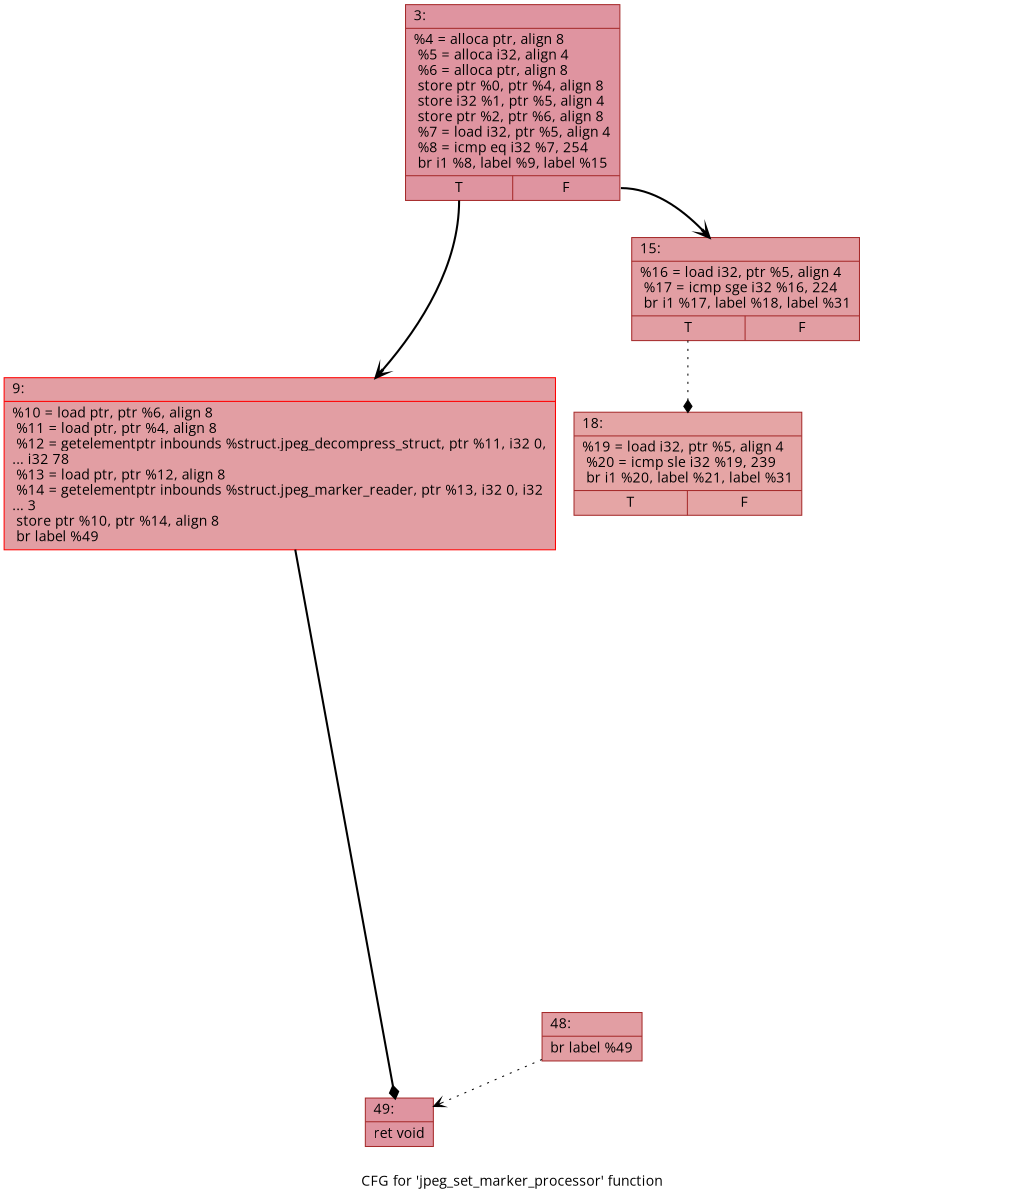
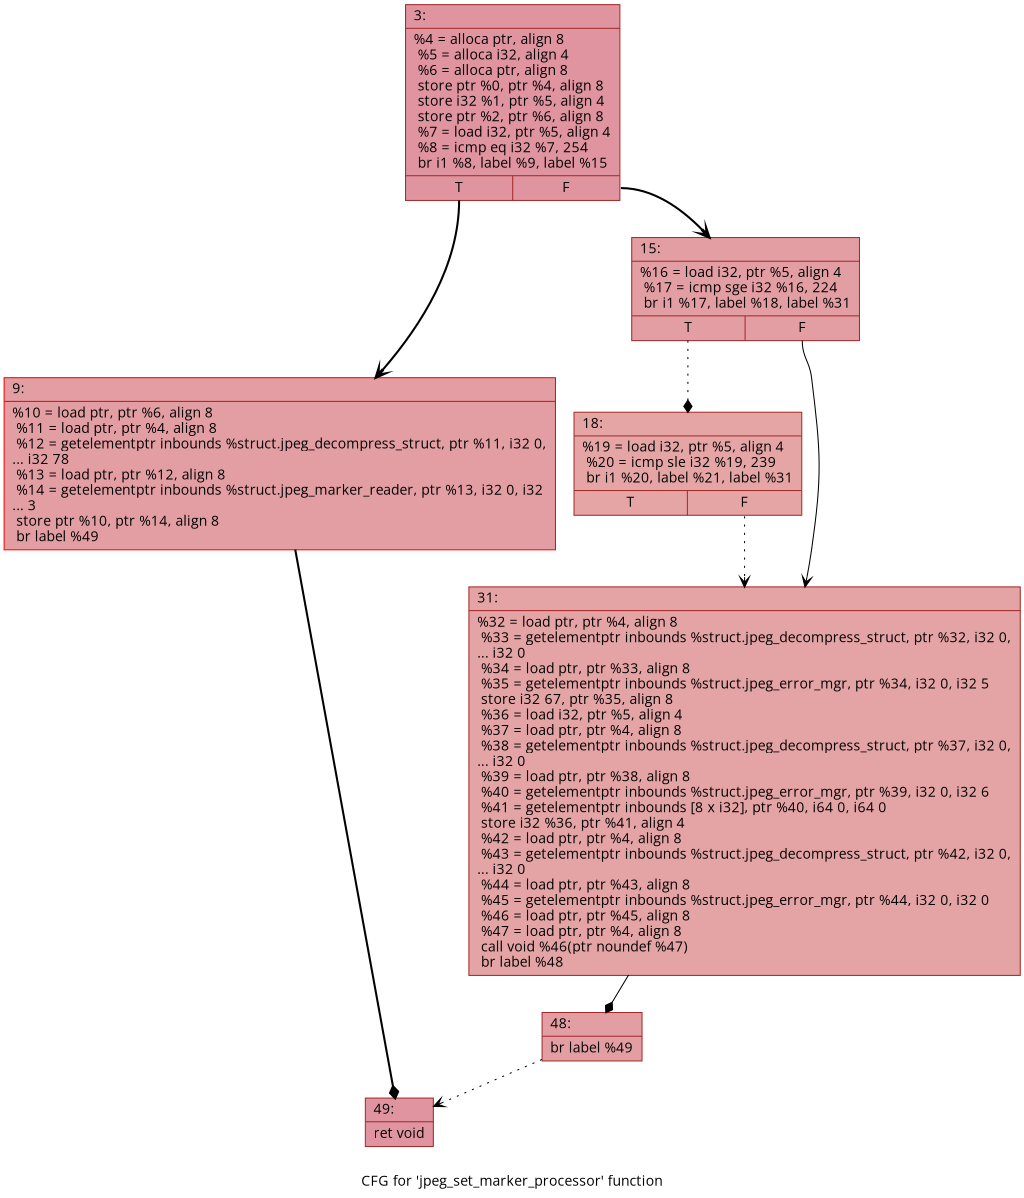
none -> (745, 781)
